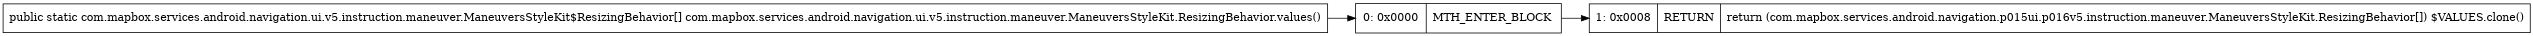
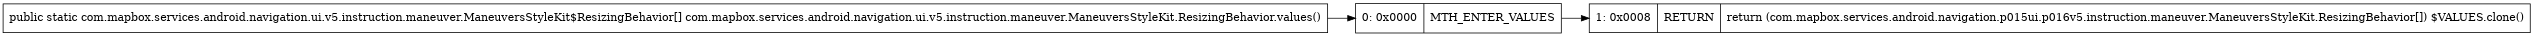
(1492, 18) -> (1493, 18)
